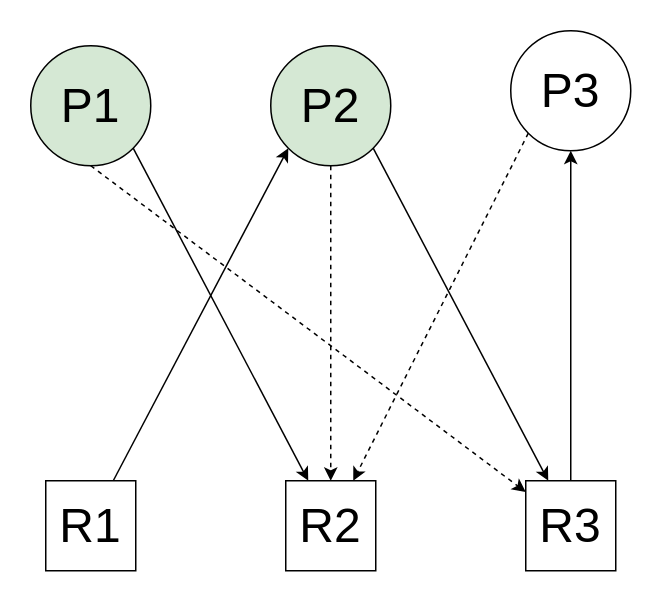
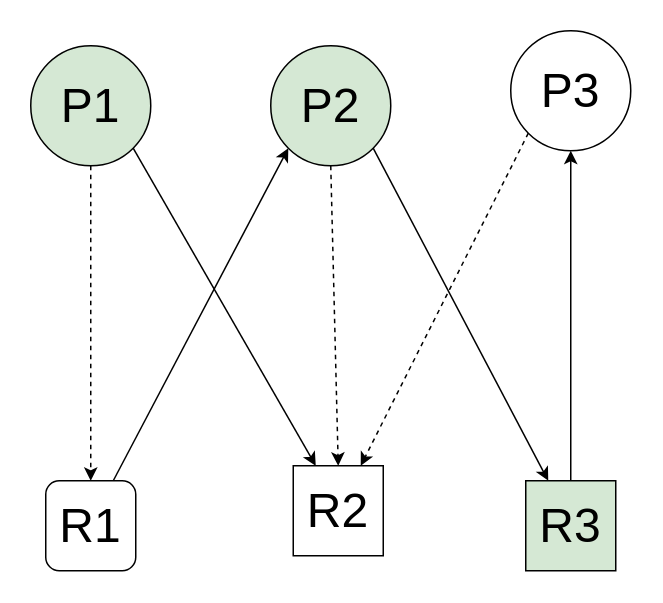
(352, 362) -> (91, 318)
(91, 526) -> (91, 526)
(331, 526) -> (338, 511)
(571, 526) -> (571, 526)
